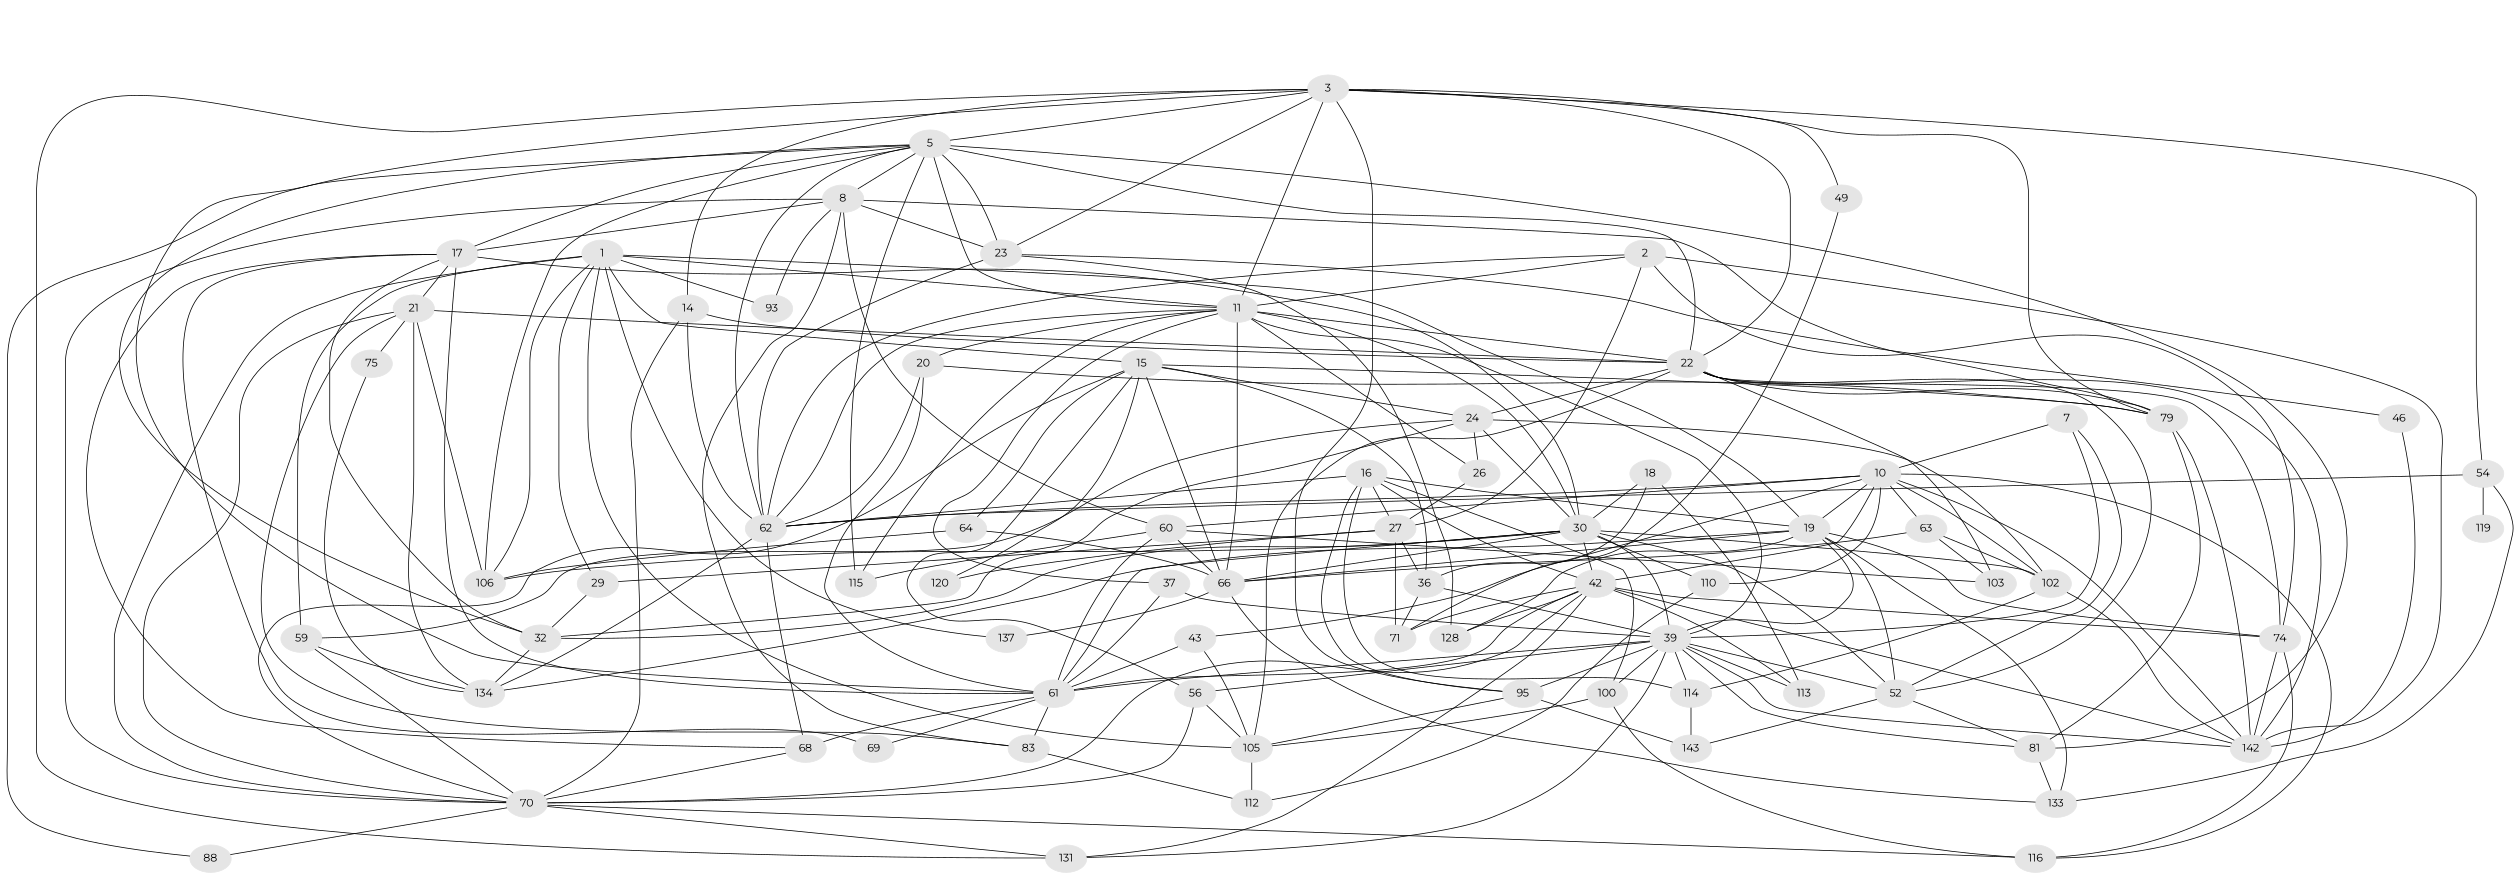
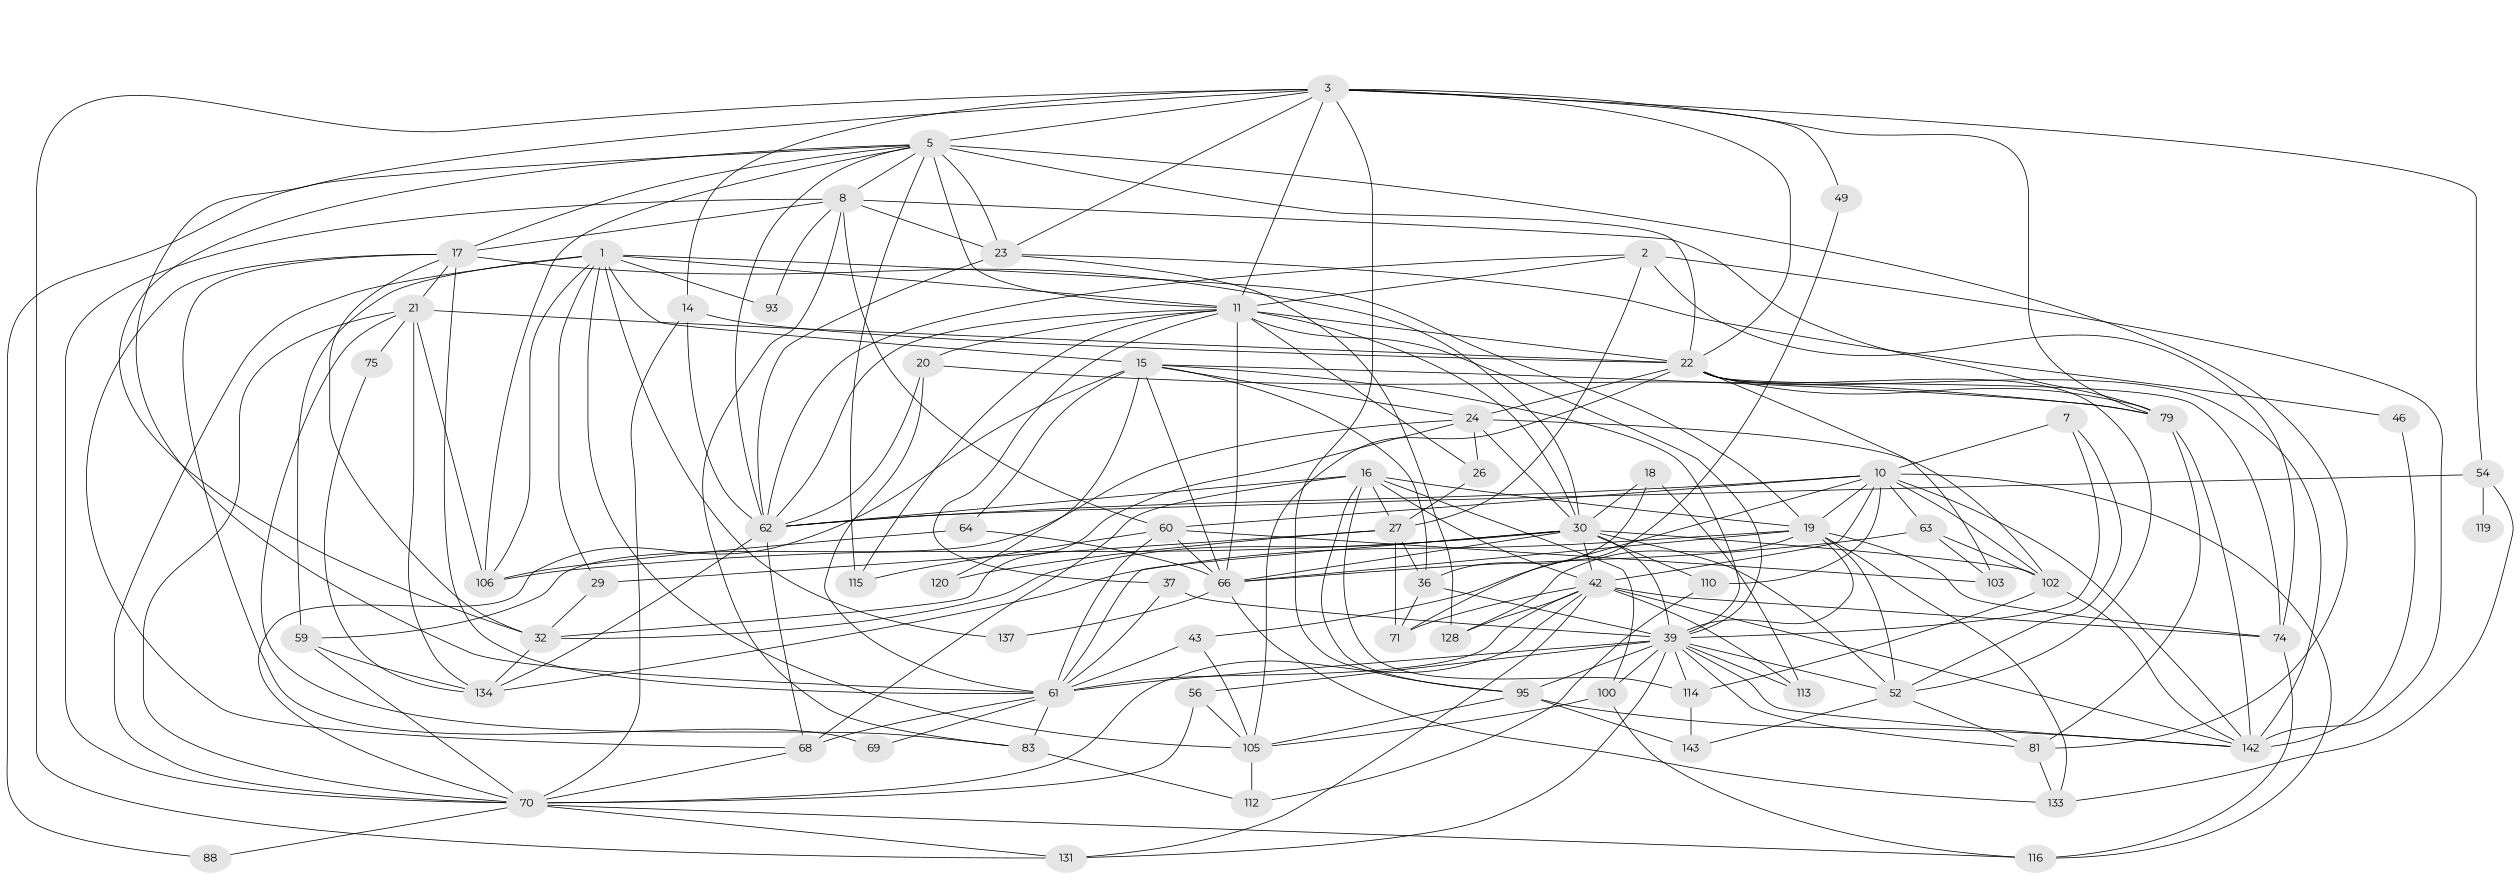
none -> (1042, 585)
(908, 590) -> (1475, 400)
(2264, 700) -> (1885, 729)
